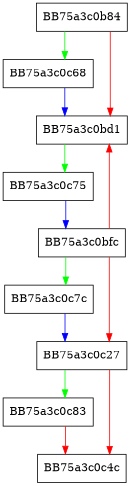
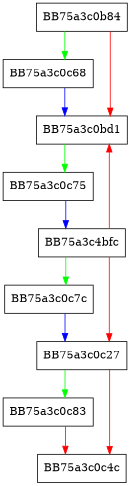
(82, 243) -> (82, 243)
